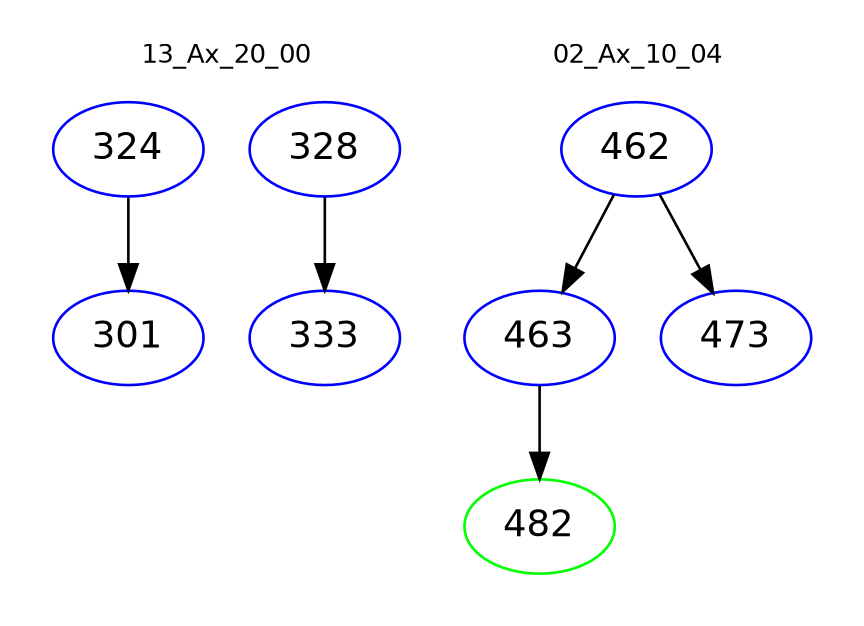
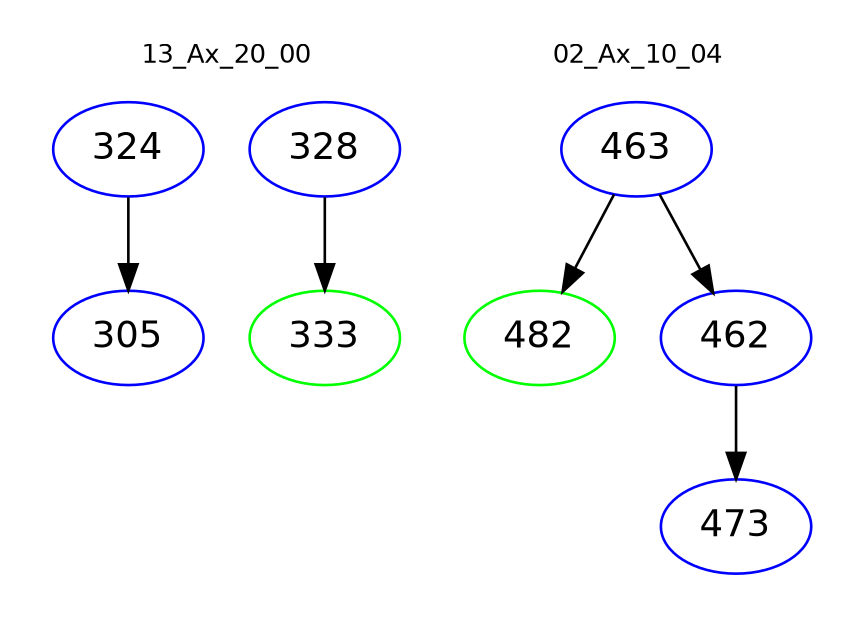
(595, 231) -> (680, 232)
(128, 338) -> (128, 338)
(325, 338) -> (325, 338)
